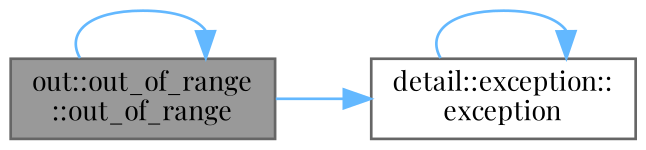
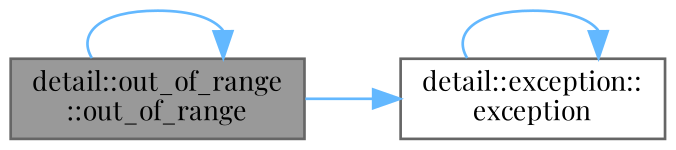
(143, 99) -> (158, 99)
